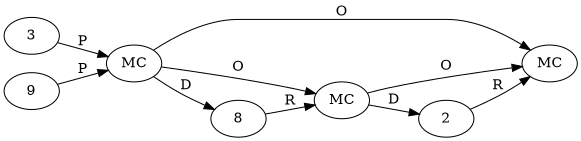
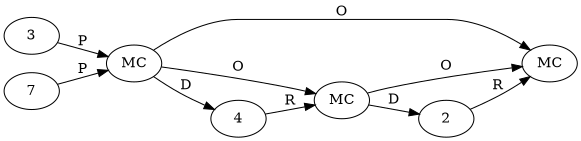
(32, 91) -> (32, 91)
(239, 119) -> (239, 119)
